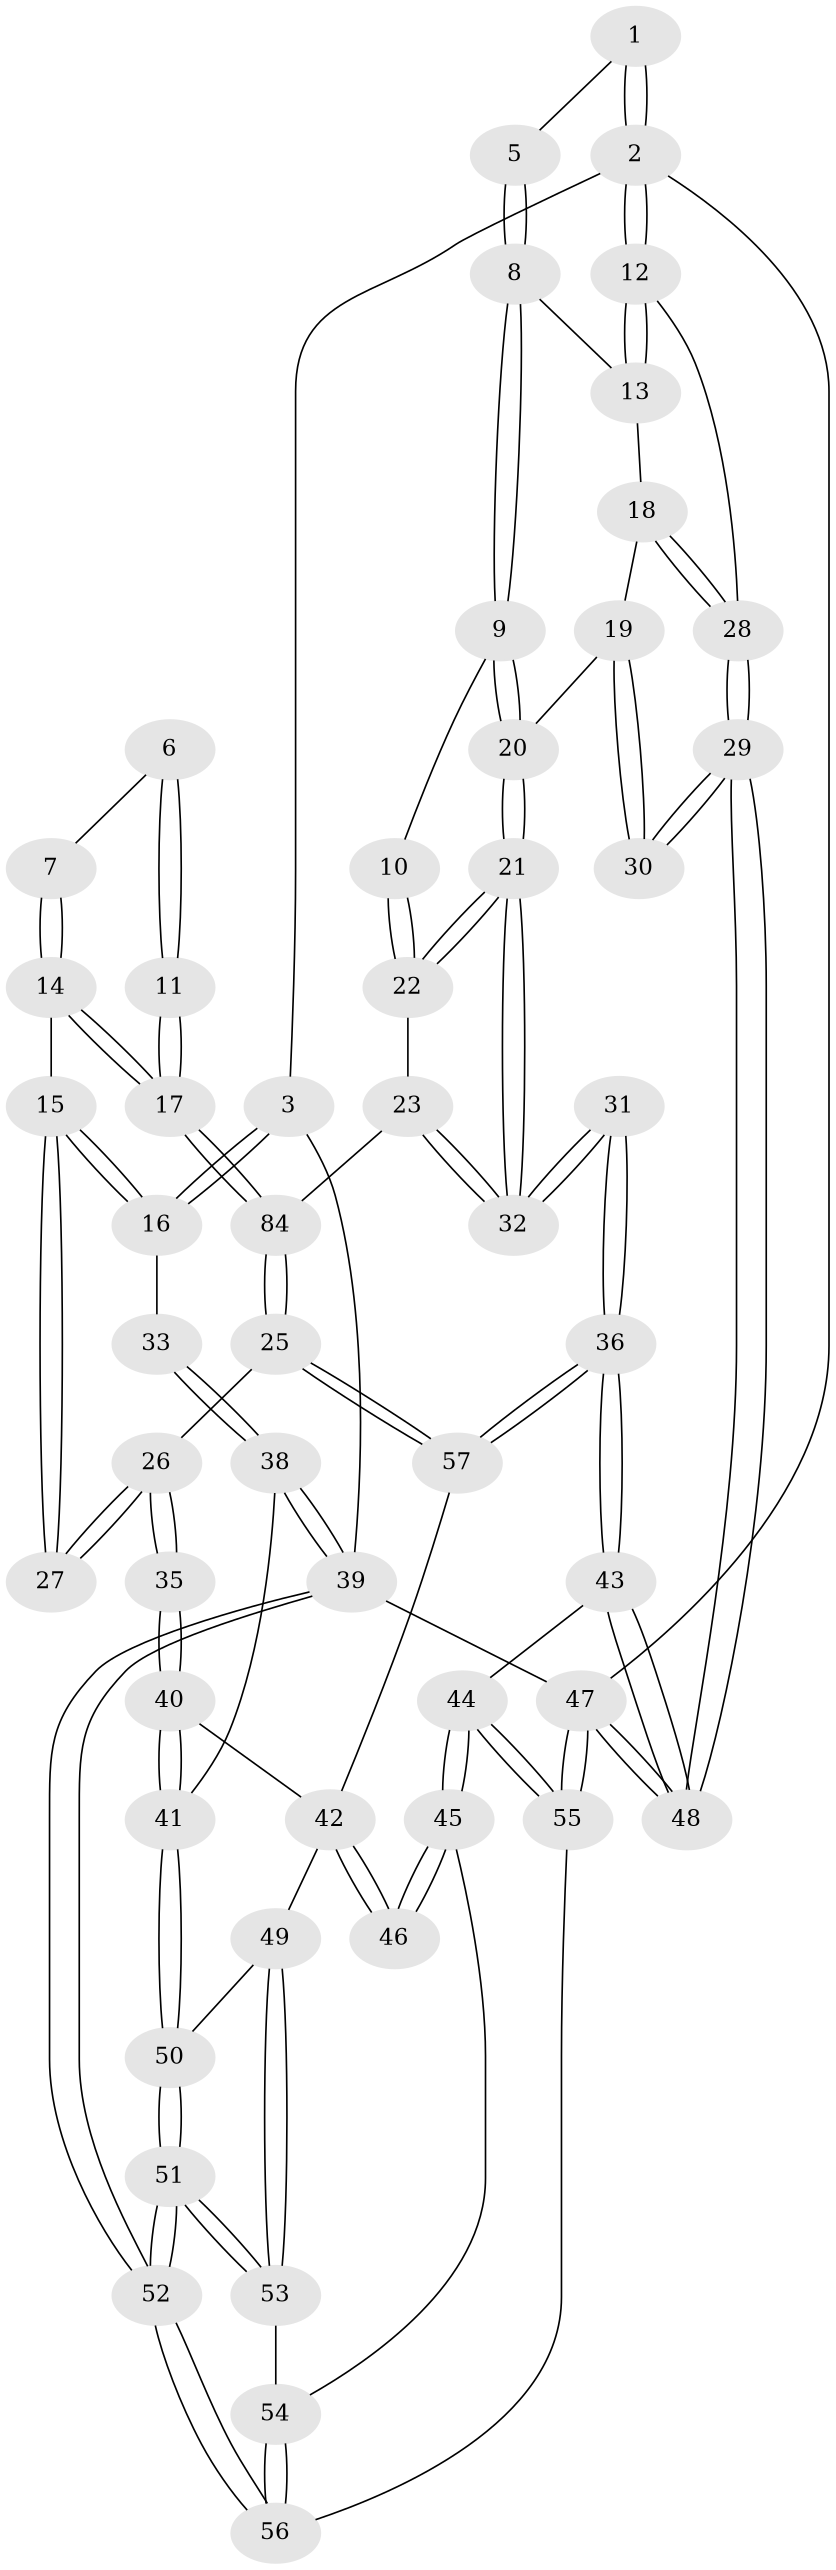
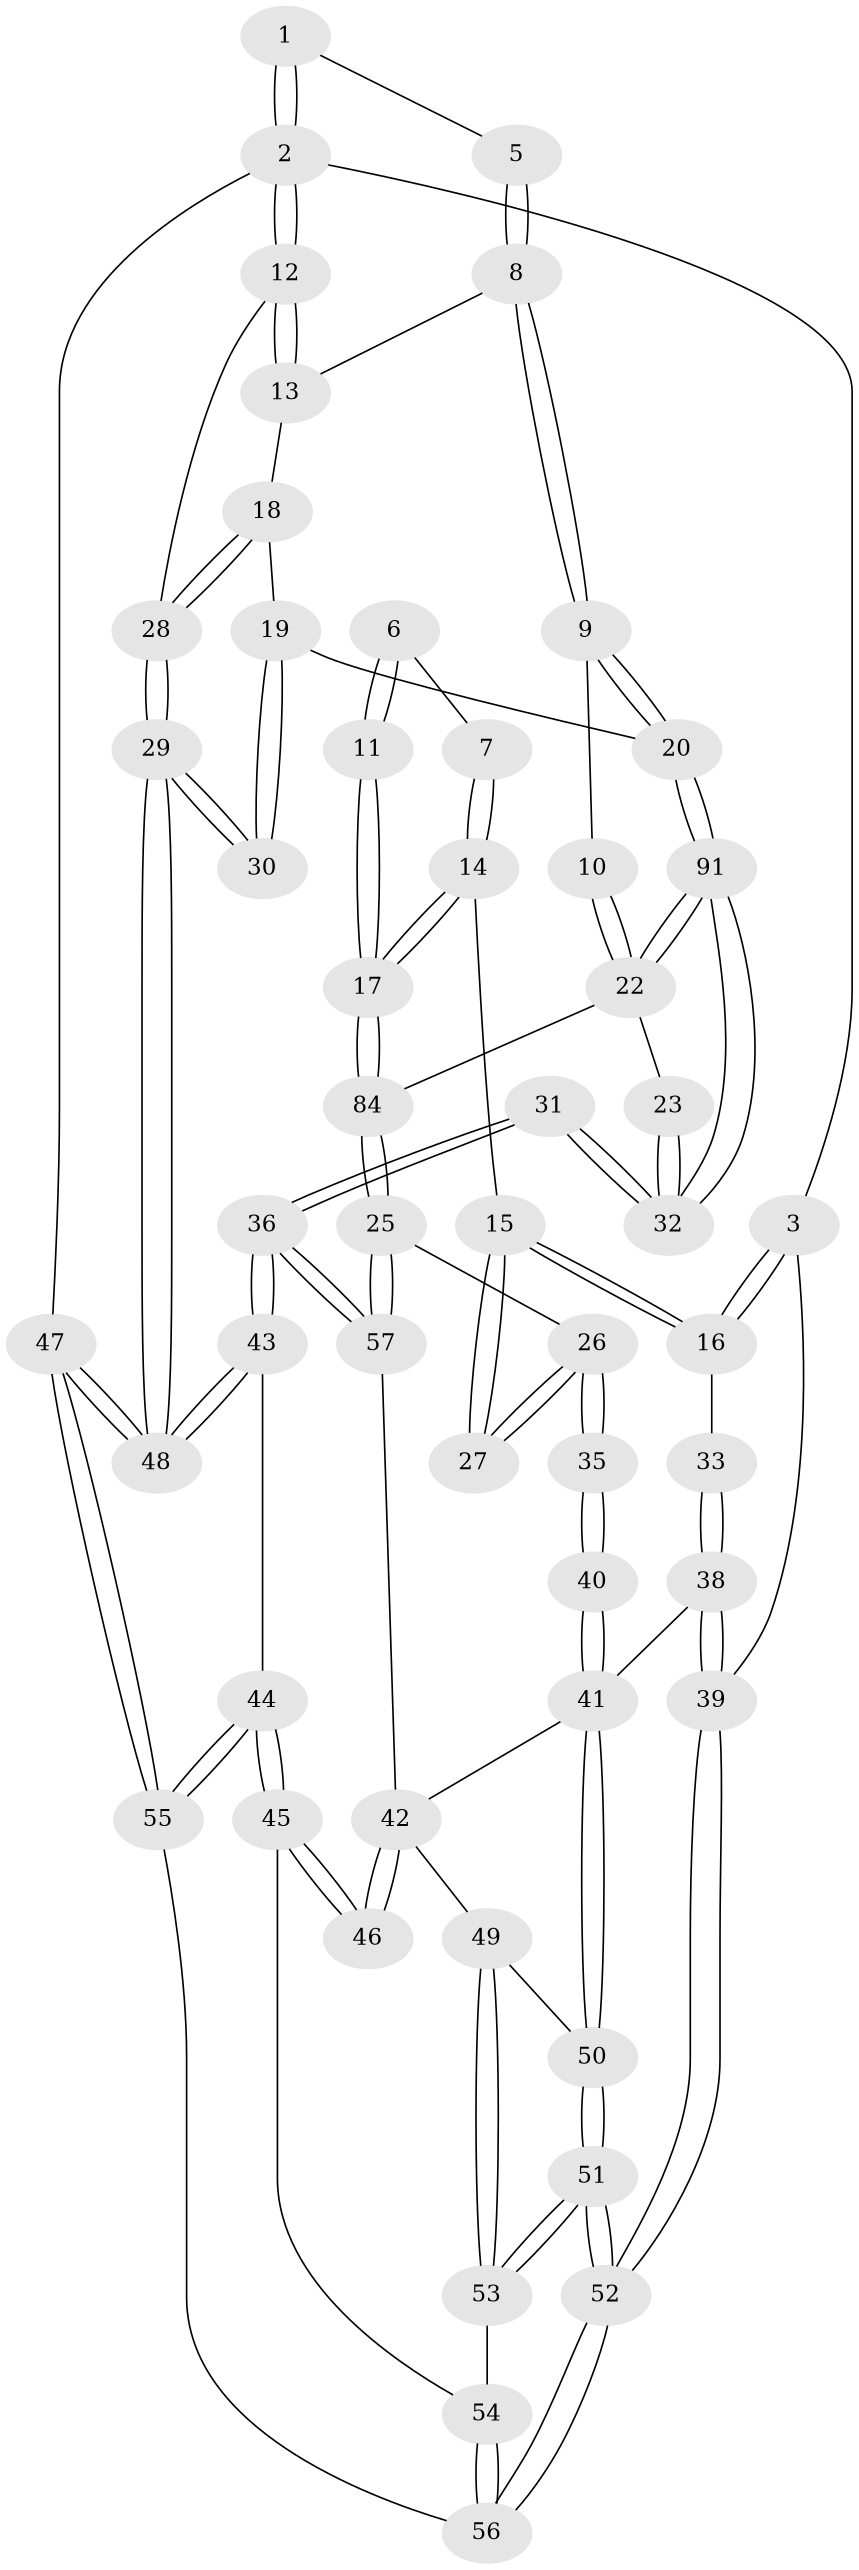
(514, 869) -> (712, 869)
(342, 1166) -> (499, 1047)
(466, 1641) -> none
(250, 1760) -> (495, 1760)
